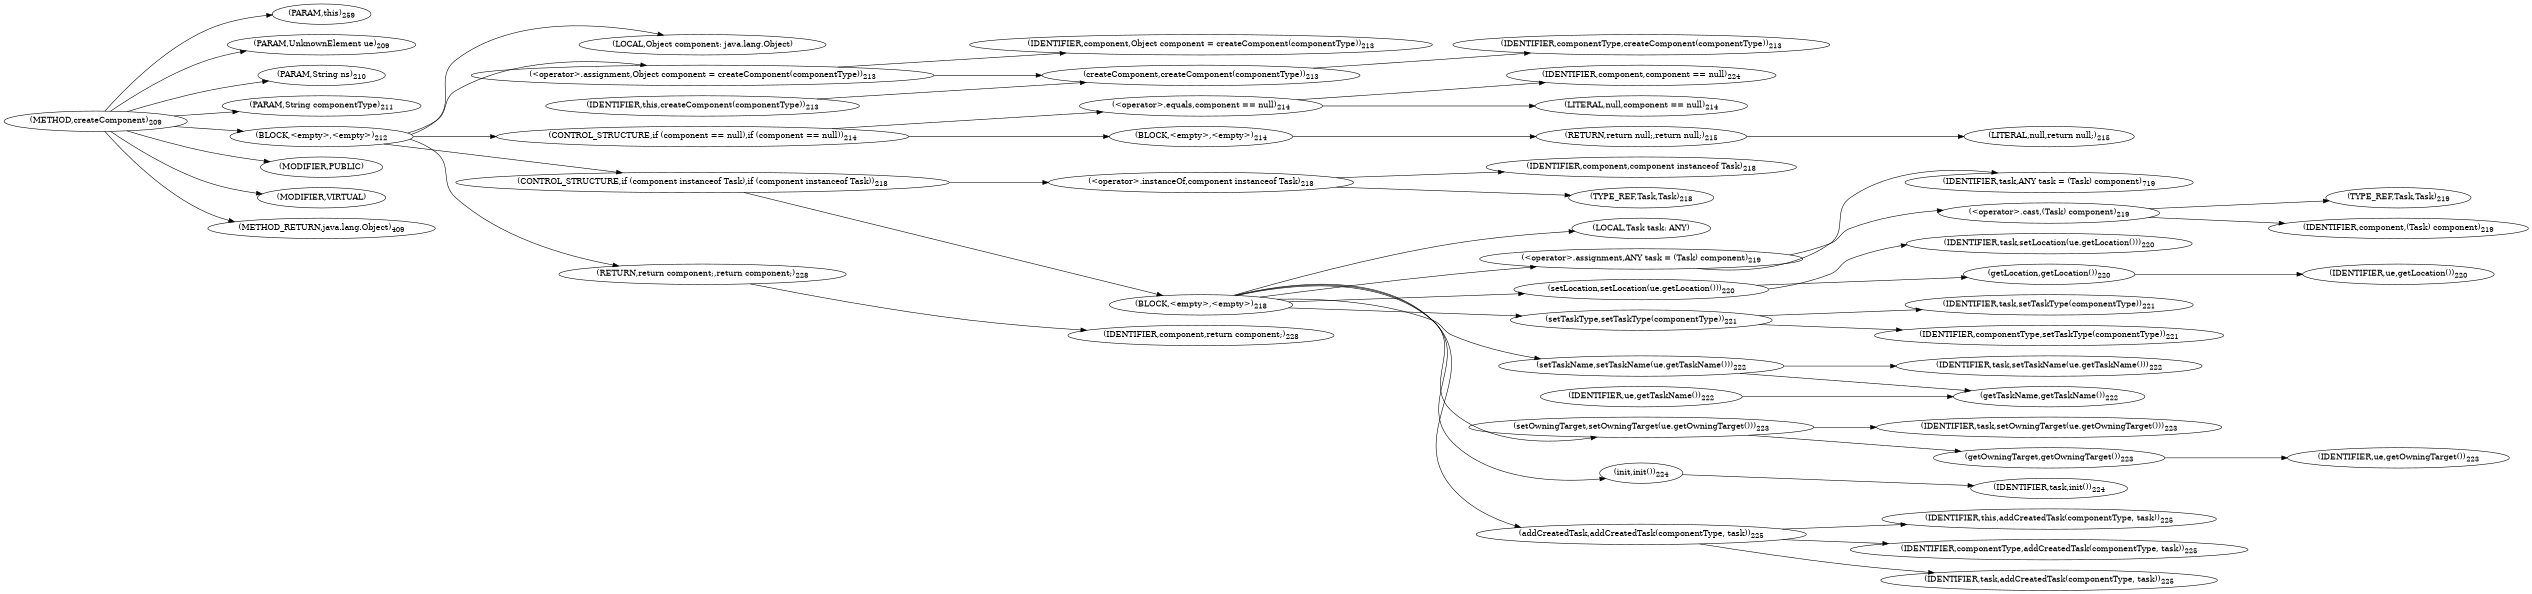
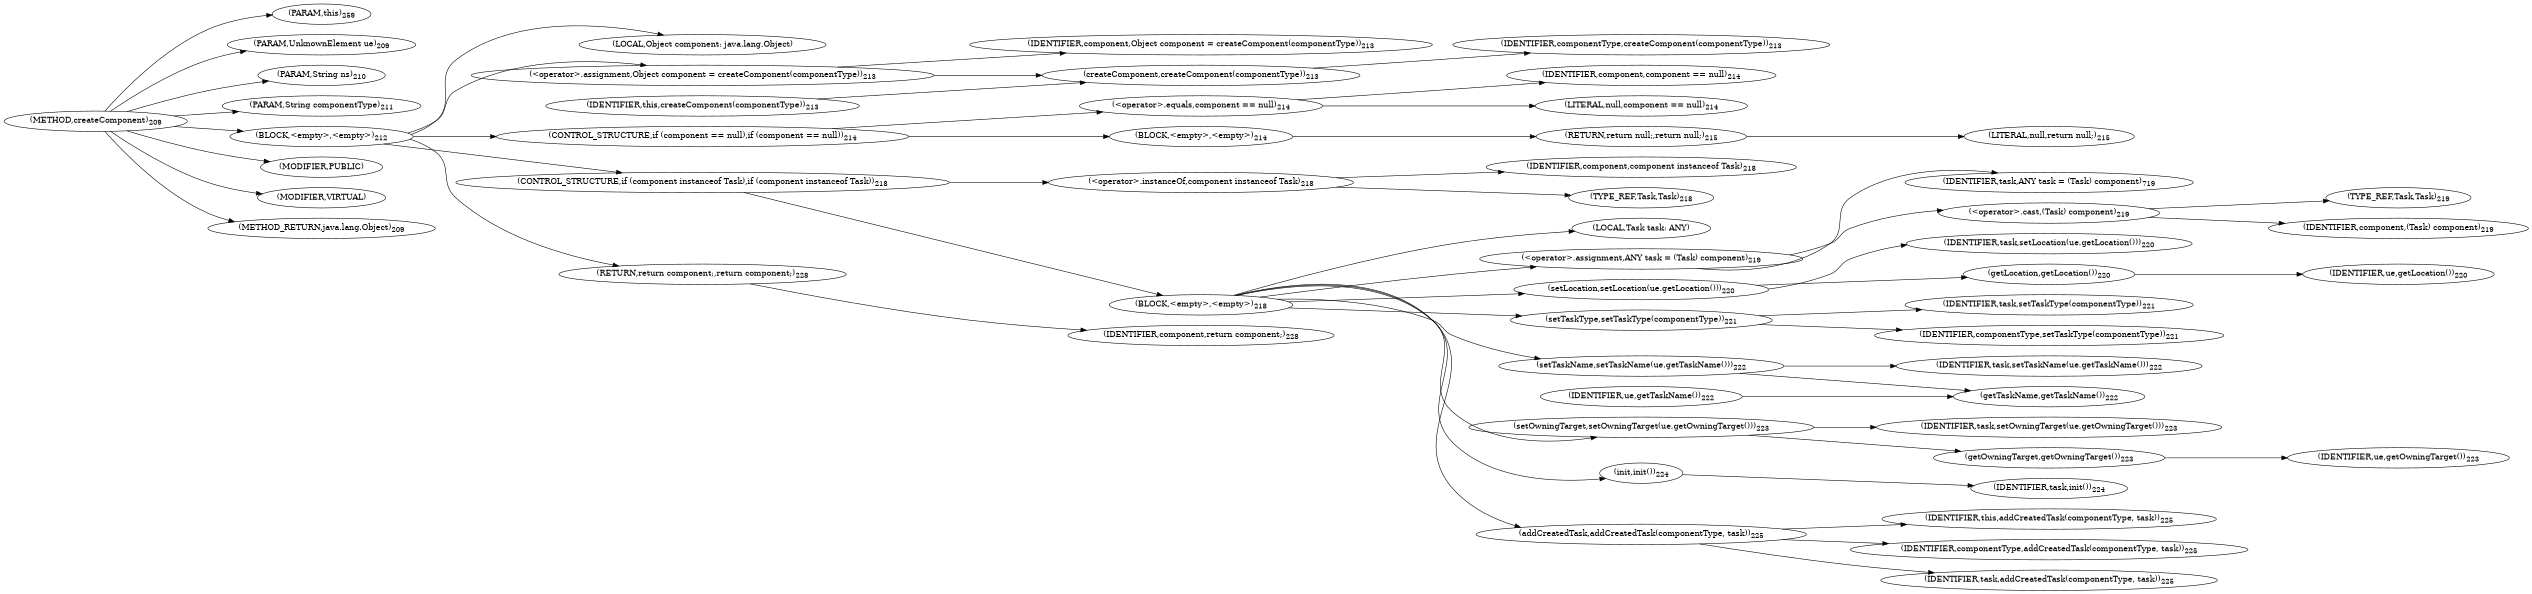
(1734, 75) -> (1734, 75)
(398, 228) -> (398, 228)
